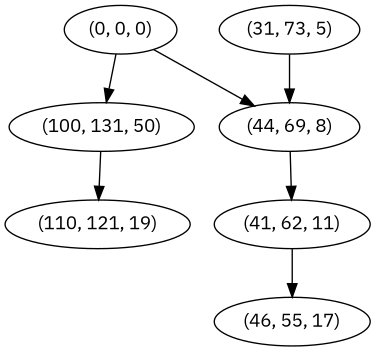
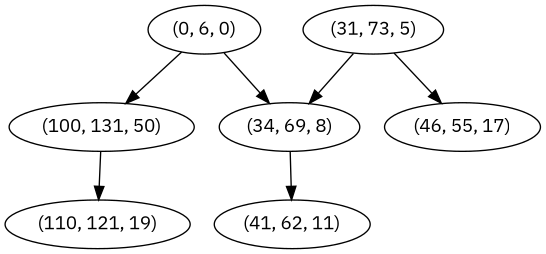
(121, 30) -> (204, 30)
(290, 127) -> (290, 127)
(292, 266) -> (413, 73)
